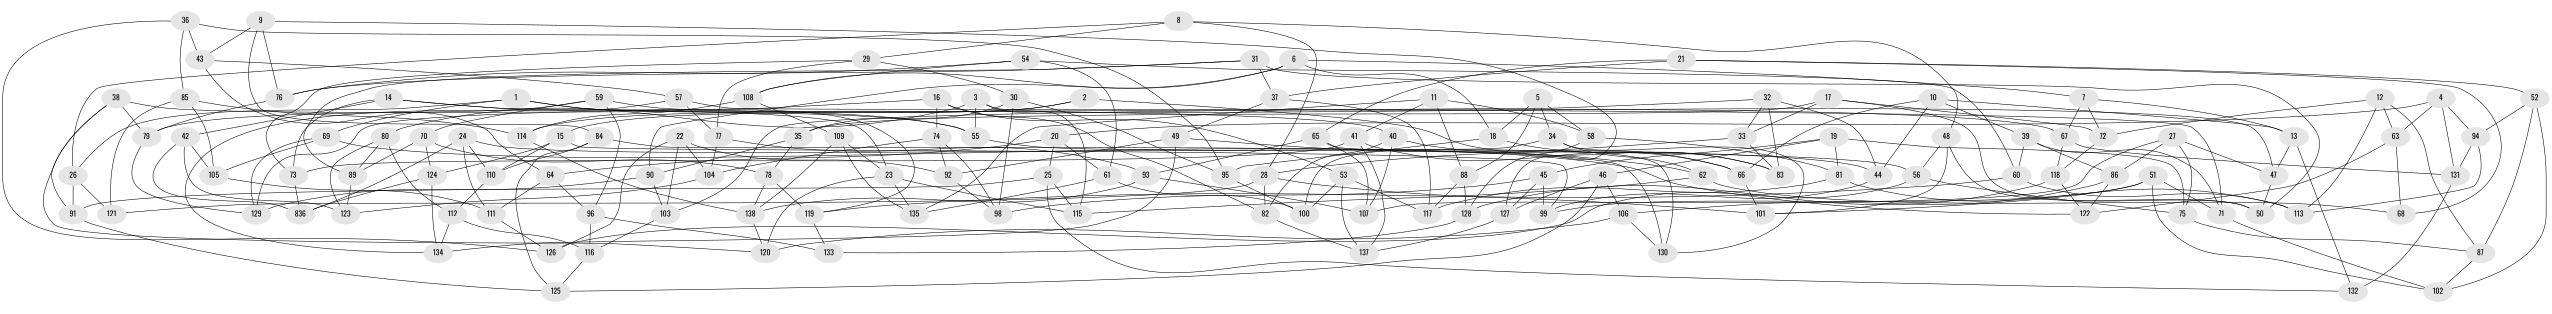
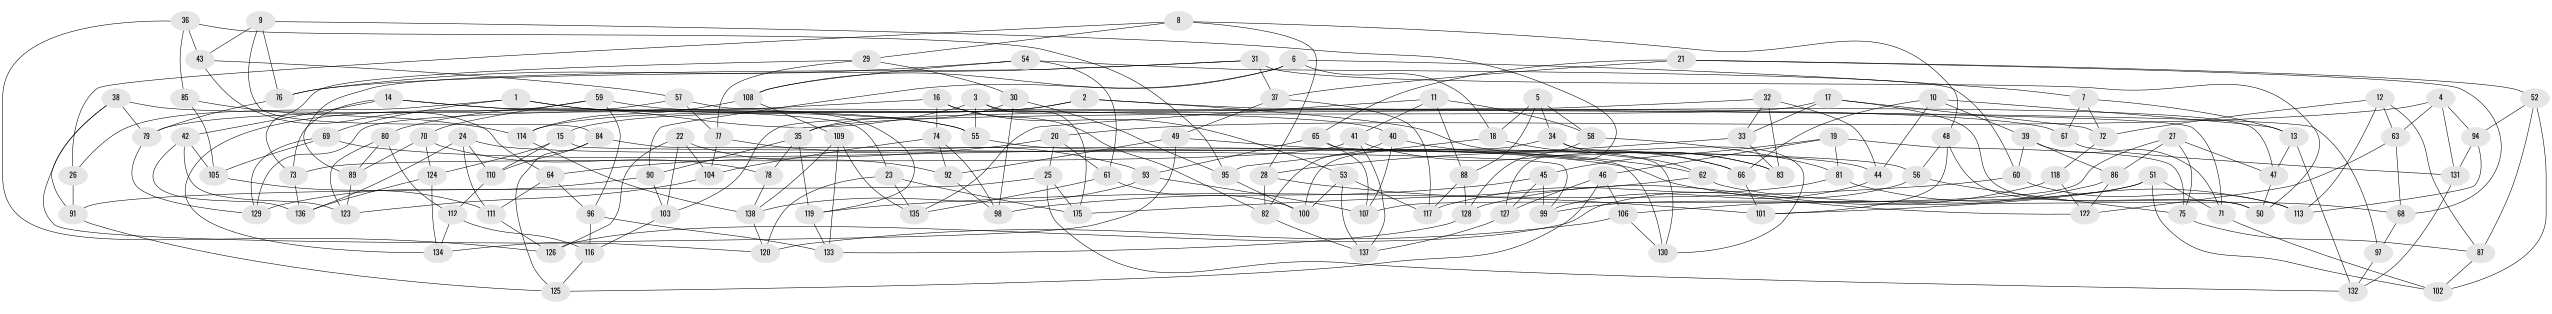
(864, 156) -> (834, 195)
(2060, 157) -> none
(789, 195) -> (804, 177)
(112, 214) -> none
(300, 214) -> (300, 214)
(1078, 214) -> (1078, 214)
none -> (2378, 253)
